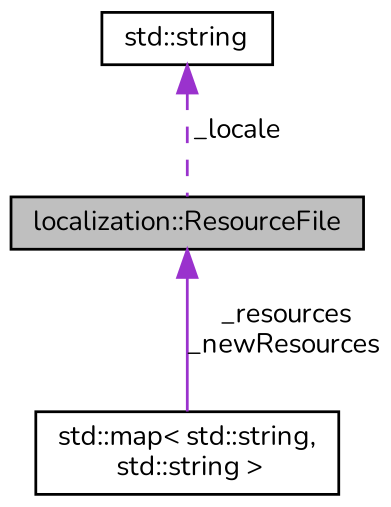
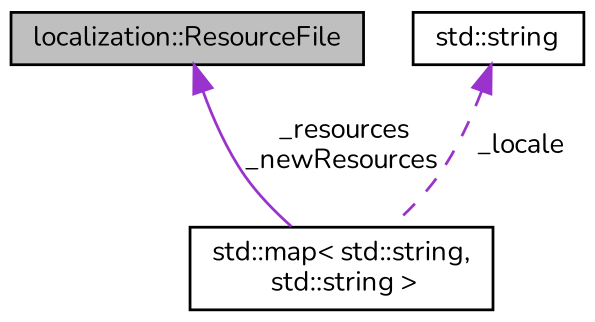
(187, 145) -> (446, 165)
